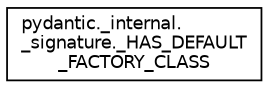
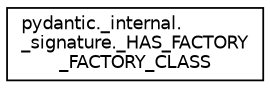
(134, 44) -> (135, 44)
